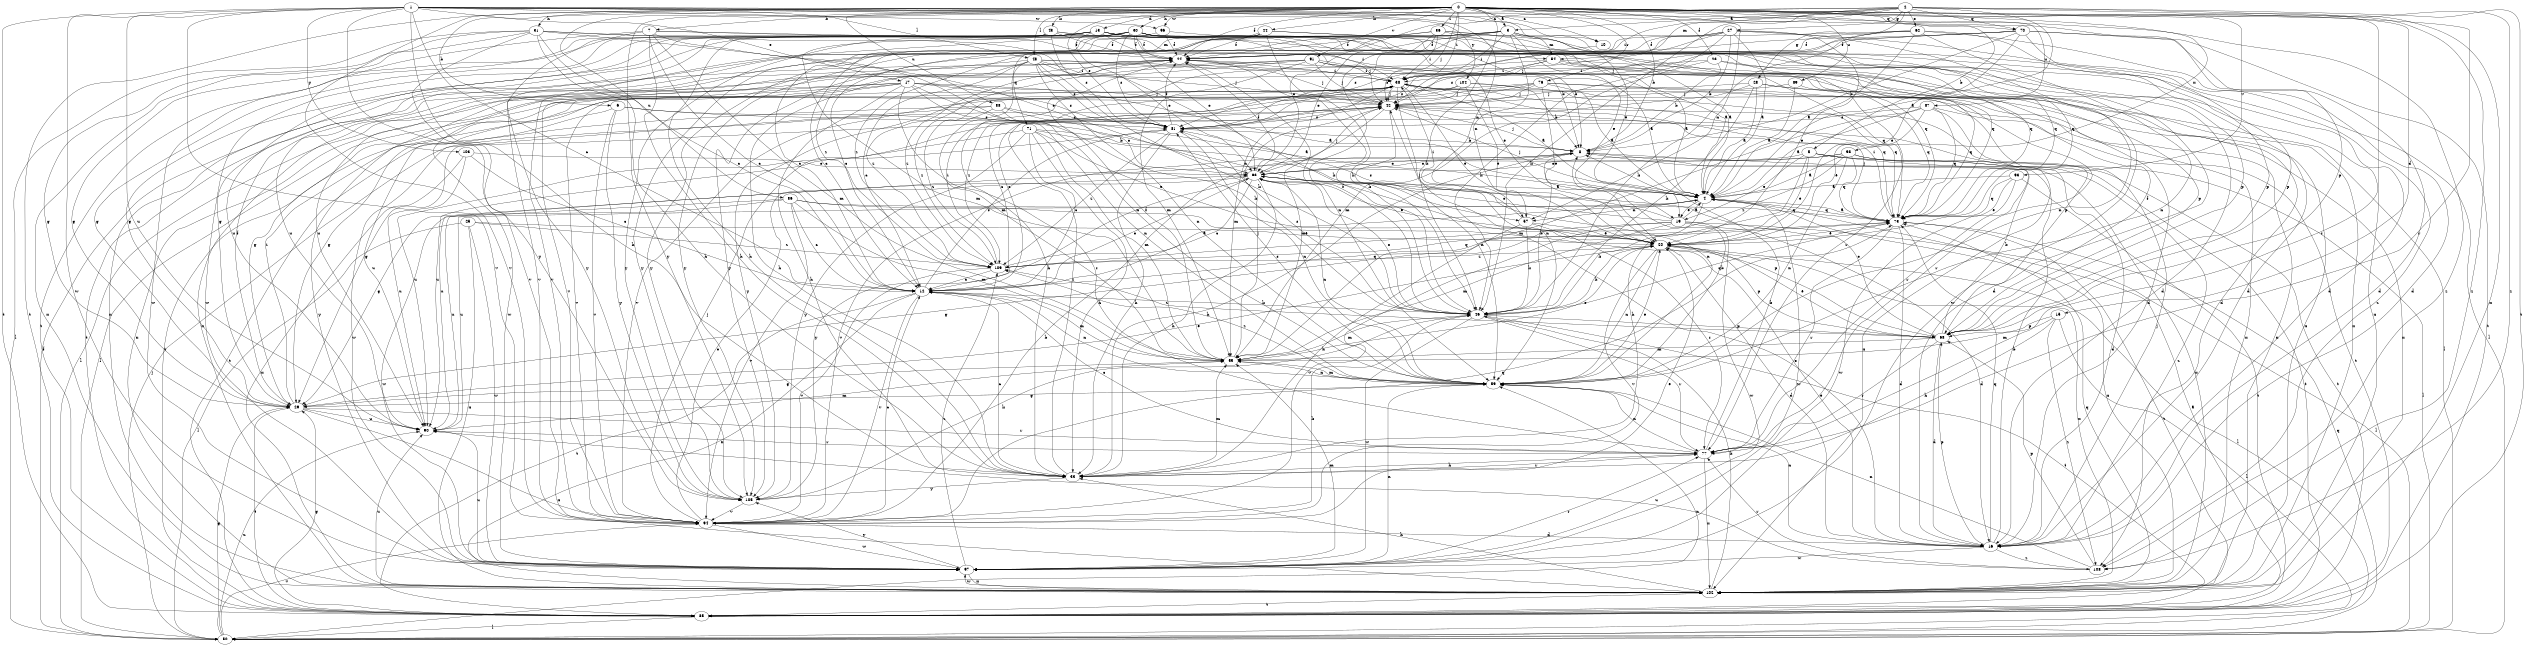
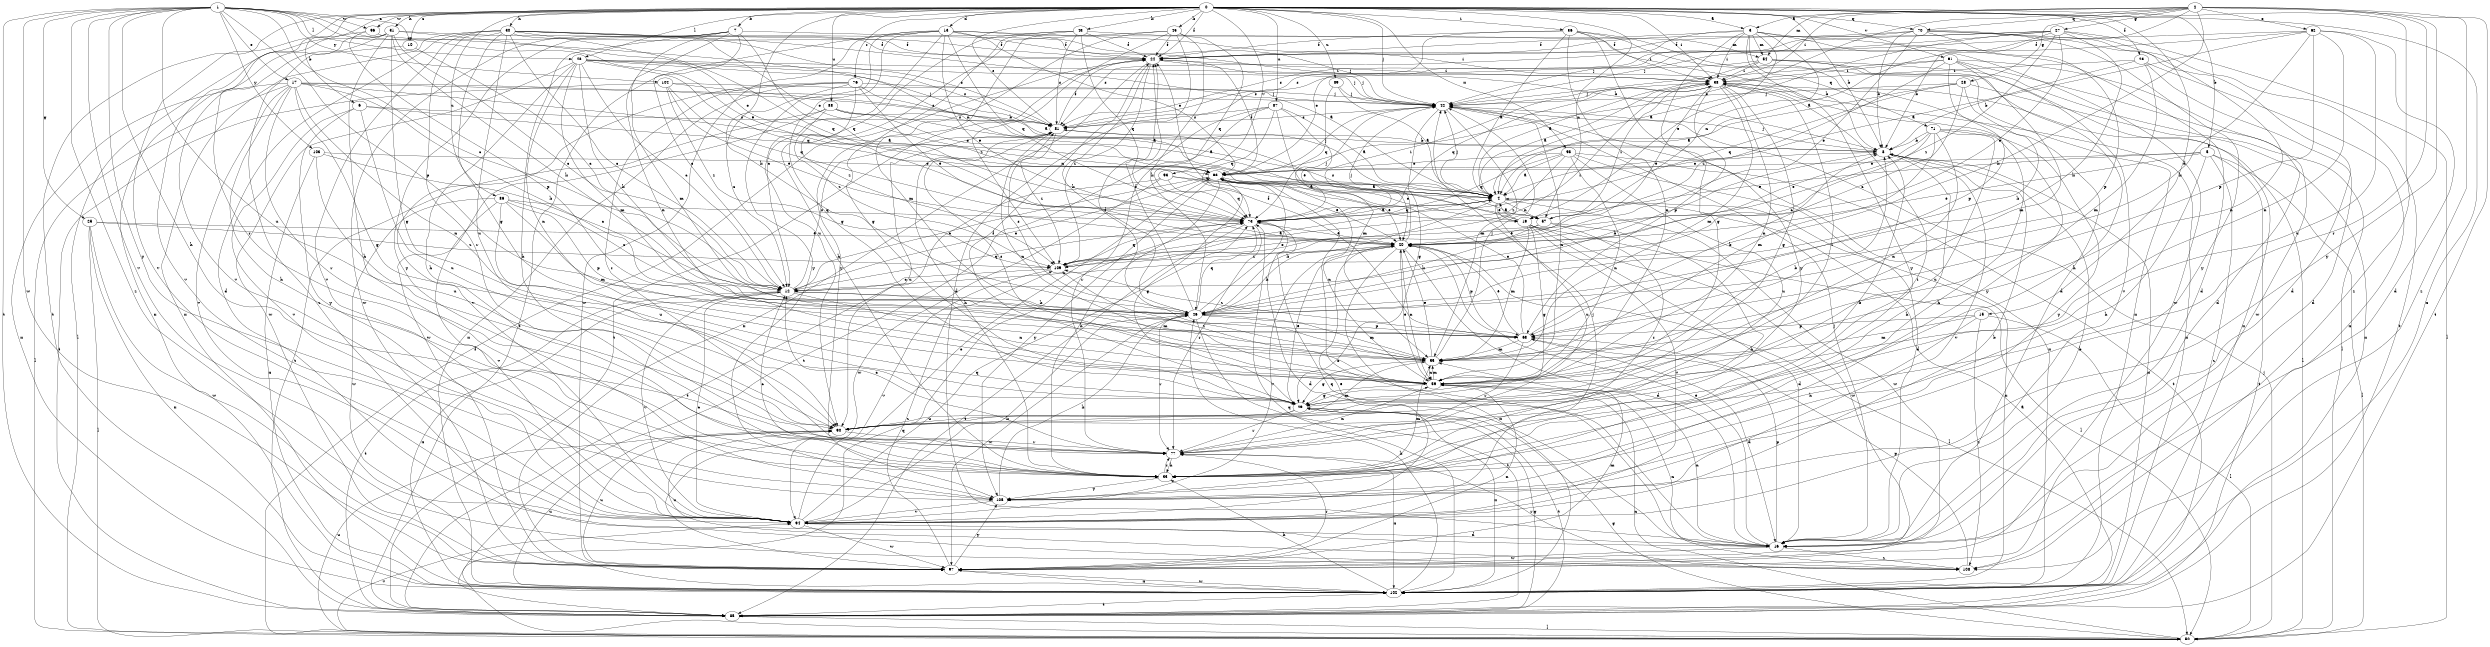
(1265, 31) -> (1174, 31)
none -> (44, 44)
(320, 315) -> (270, 315)
